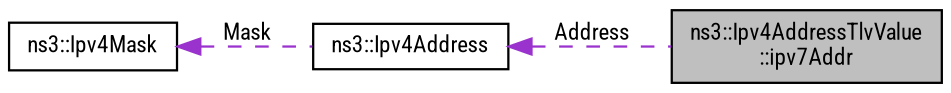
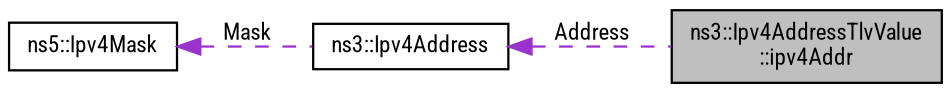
(93, 47) -> (93, 47)
(807, 47) -> (807, 47)
